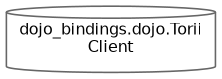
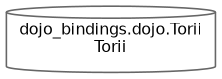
(111, 39) -> (111, 39)
